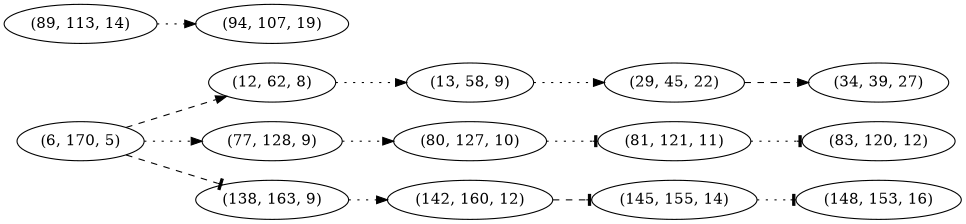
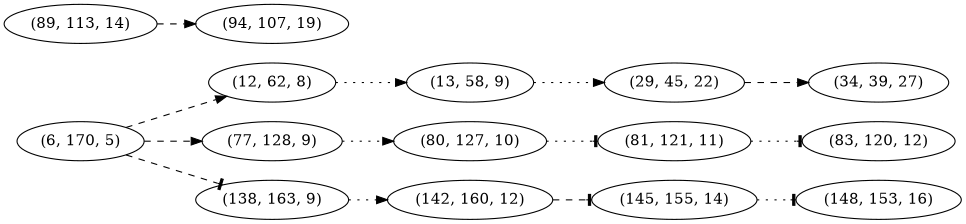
(171, 24) -> (171, 24)
(168, 141) -> (168, 141)
